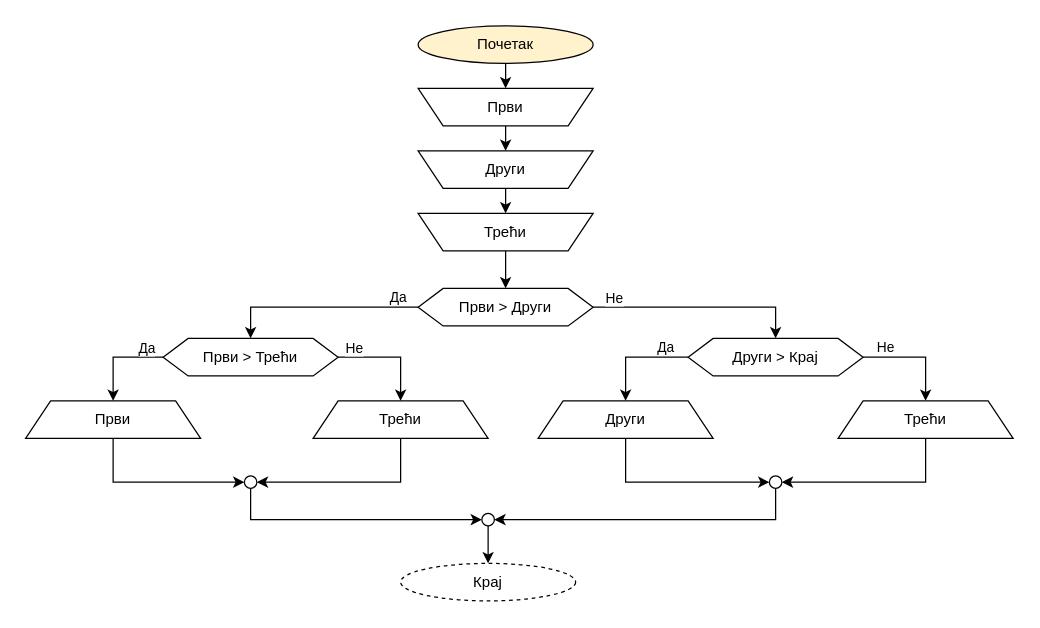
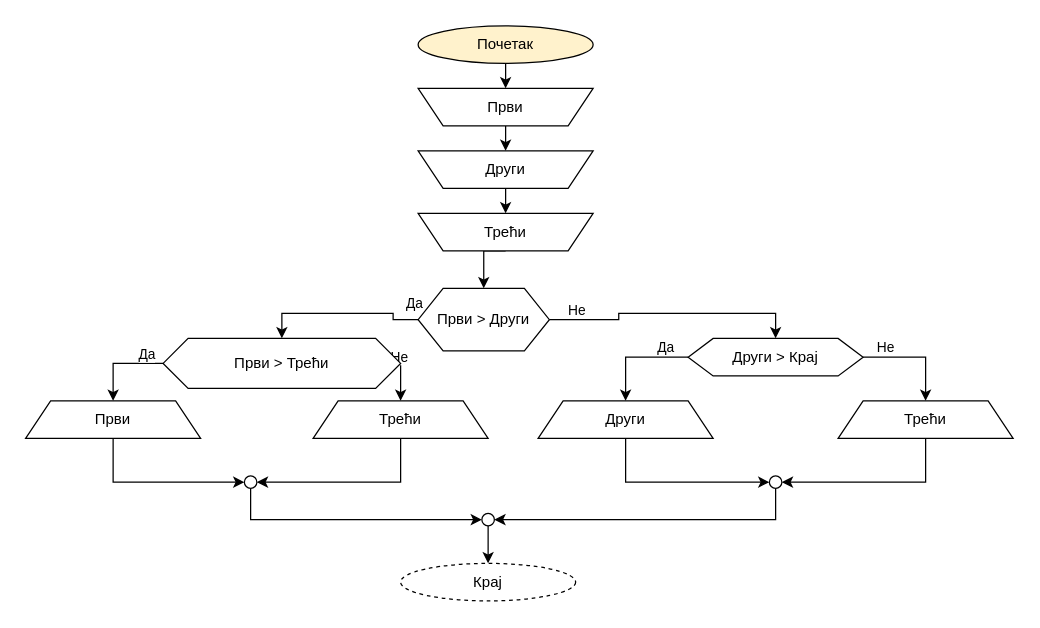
(506, 307) -> (484, 319)
(251, 357) -> (282, 363)
